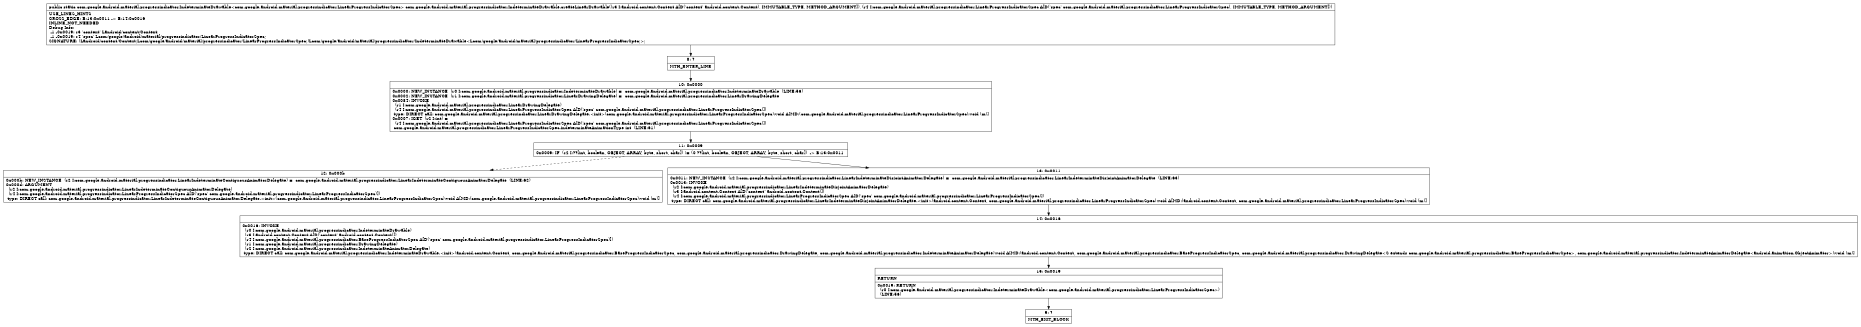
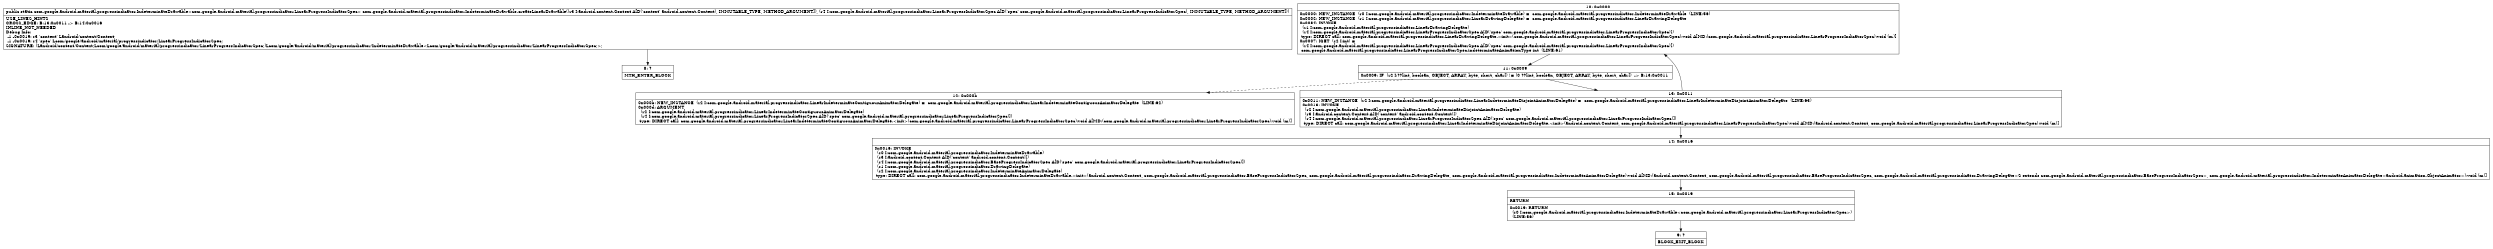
(691, 66) -> (648, 76)
(691, 74) -> (1678, 71)
(1049, 320) -> (1681, 242)
